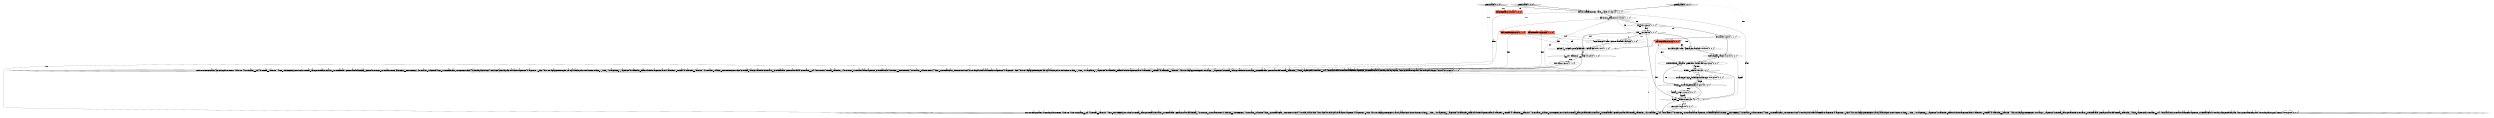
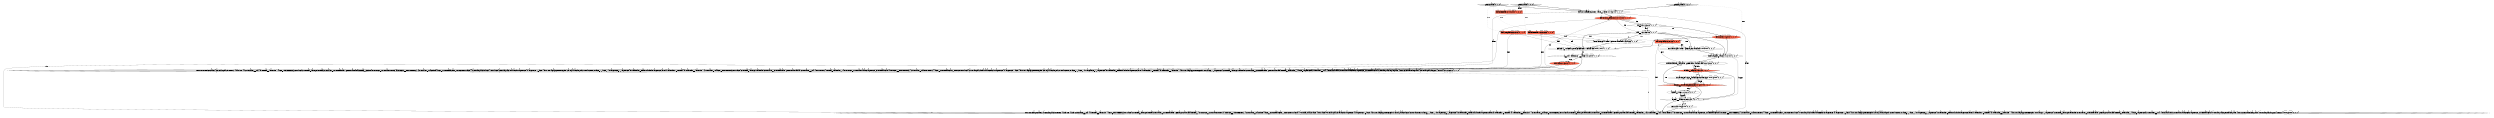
(1500, 8) -> (1507, 24)
(1520, 8) -> (1520, 8)
(1616, 18) -> (1616, 18)
(1726, 37) -> (1726, 37)
(1564, 63) -> (1564, 63)
(1696, 71) -> (1696, 71)
(1652, 73) -> (1692, 37)
(1740, 78) -> (1740, 78)
(1692, 85) -> (1692, 85)
